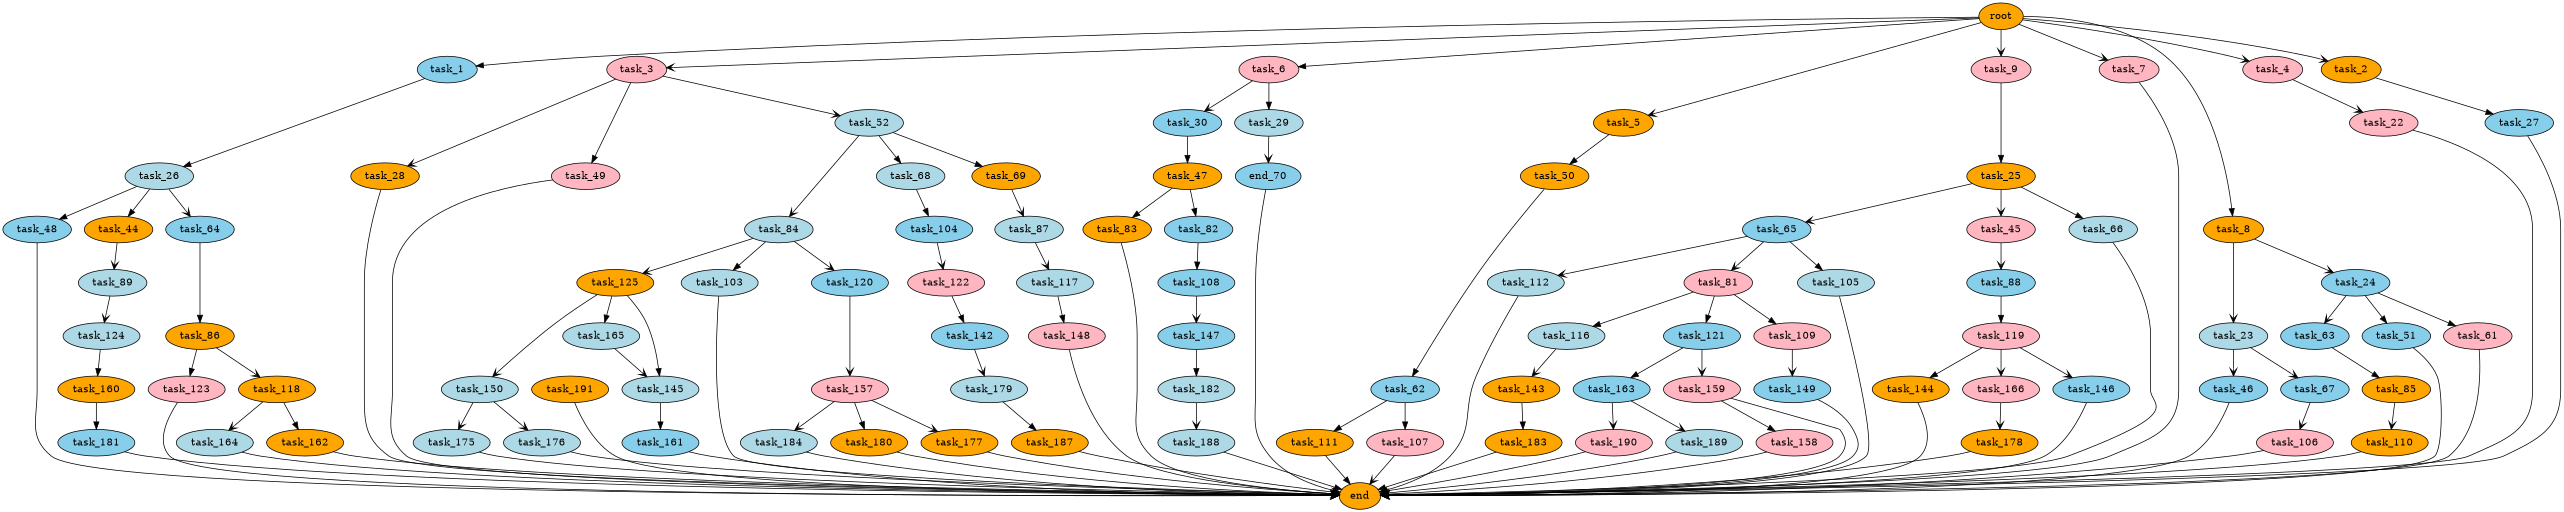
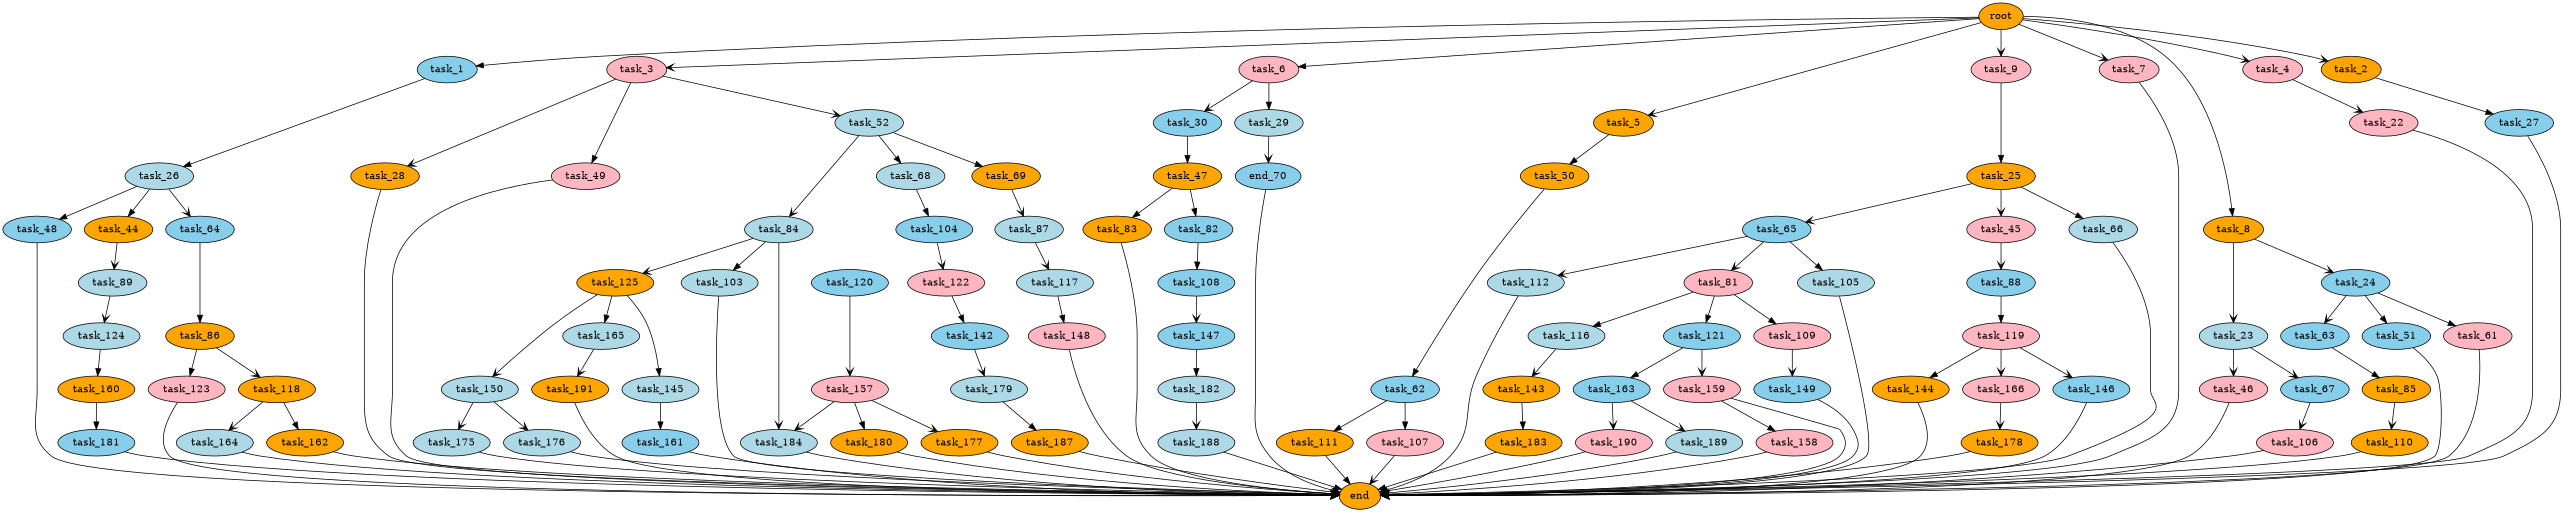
(811, 254) -> (779, 332)
(628, 360) -> (588, 360)
(2233, 389) -> (2233, 389)
